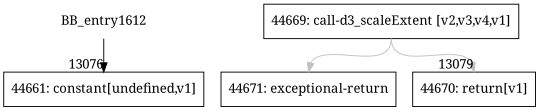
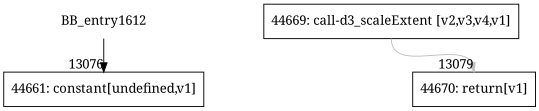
(308, 89) -> none
